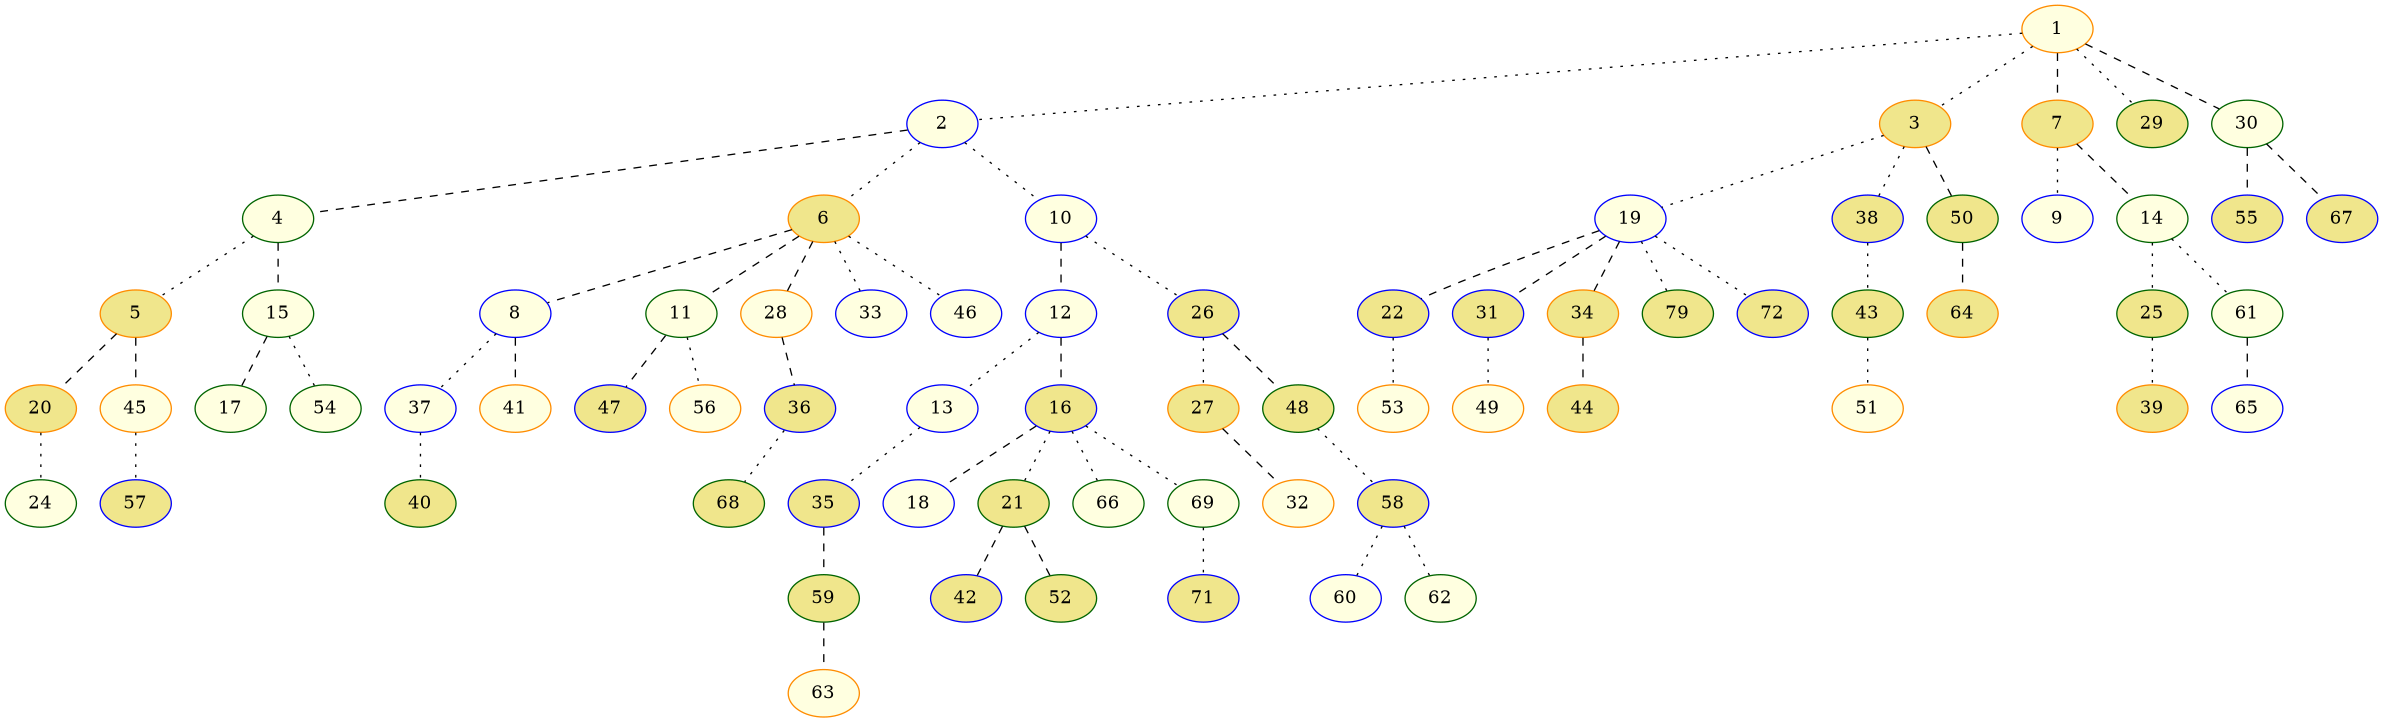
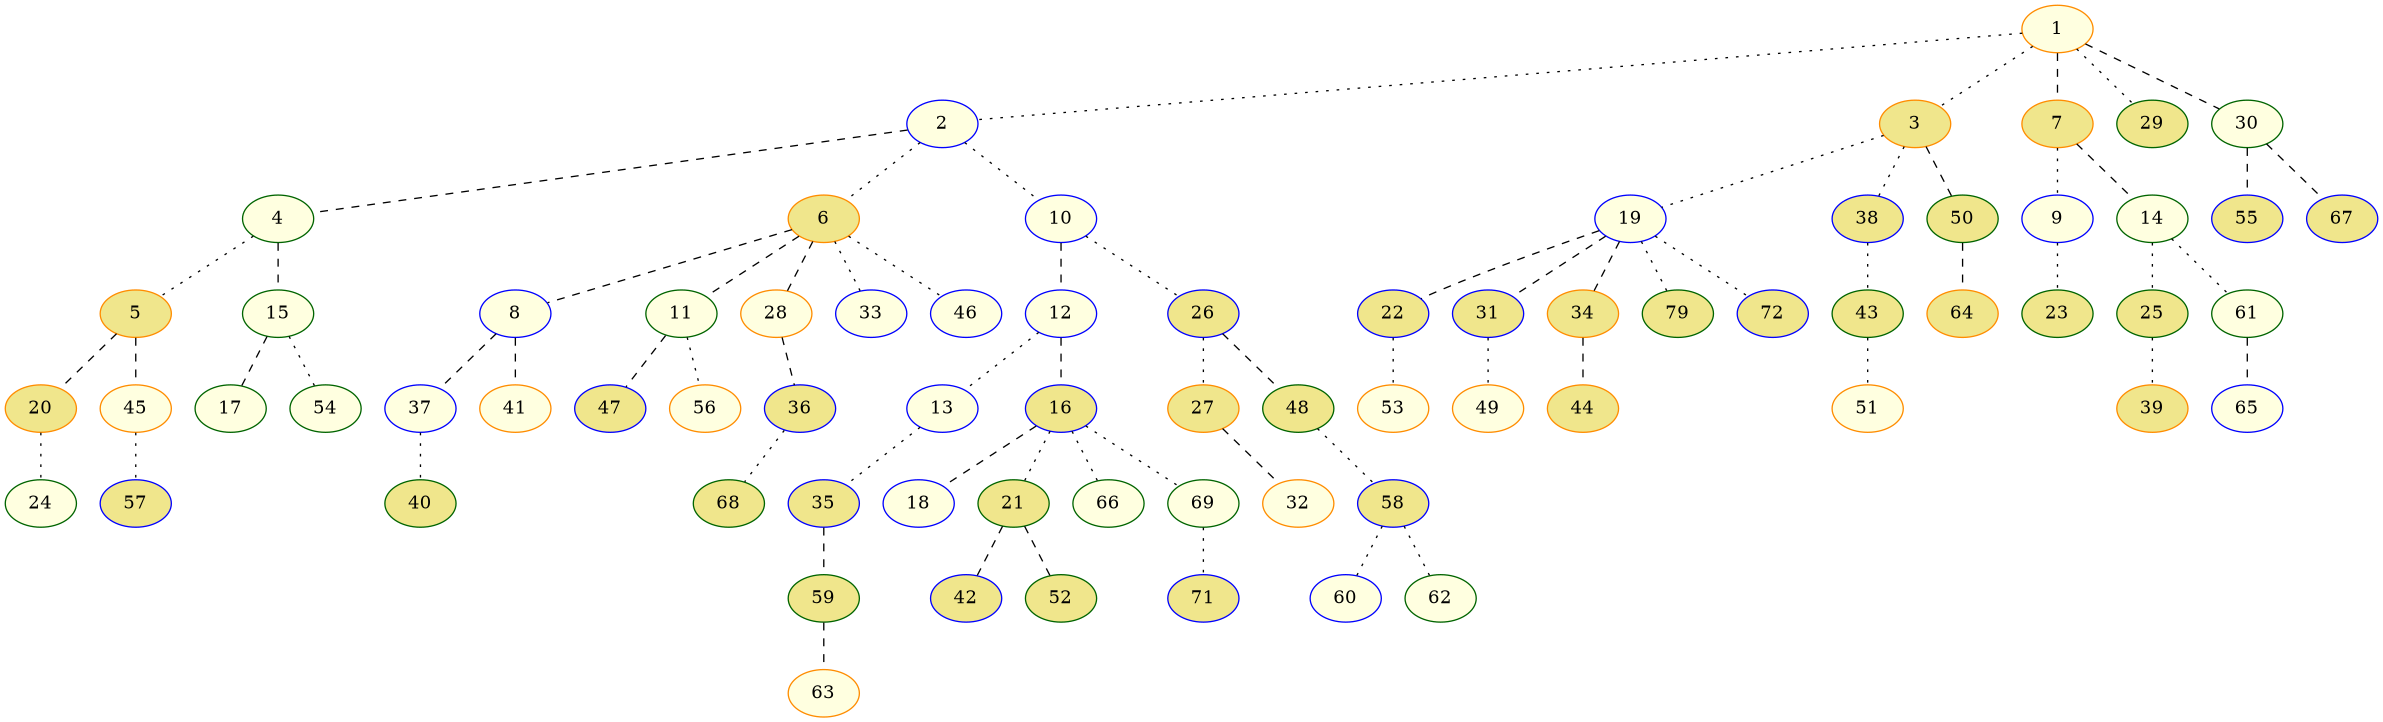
none -> (2057, 314)
(468, 361) -> (468, 361)
